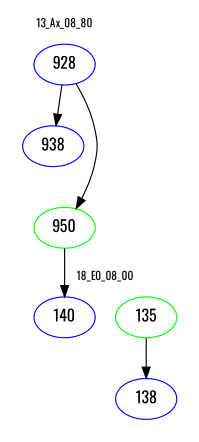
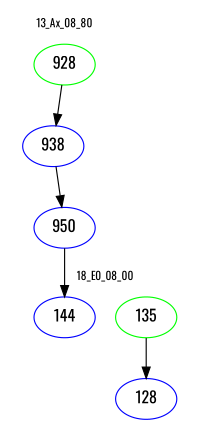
(65, 65) -> (65, 65)
(97, 140) -> (58, 181)
(65, 228) -> (65, 228)
(65, 317) -> (65, 317)
(146, 399) -> (146, 399)
